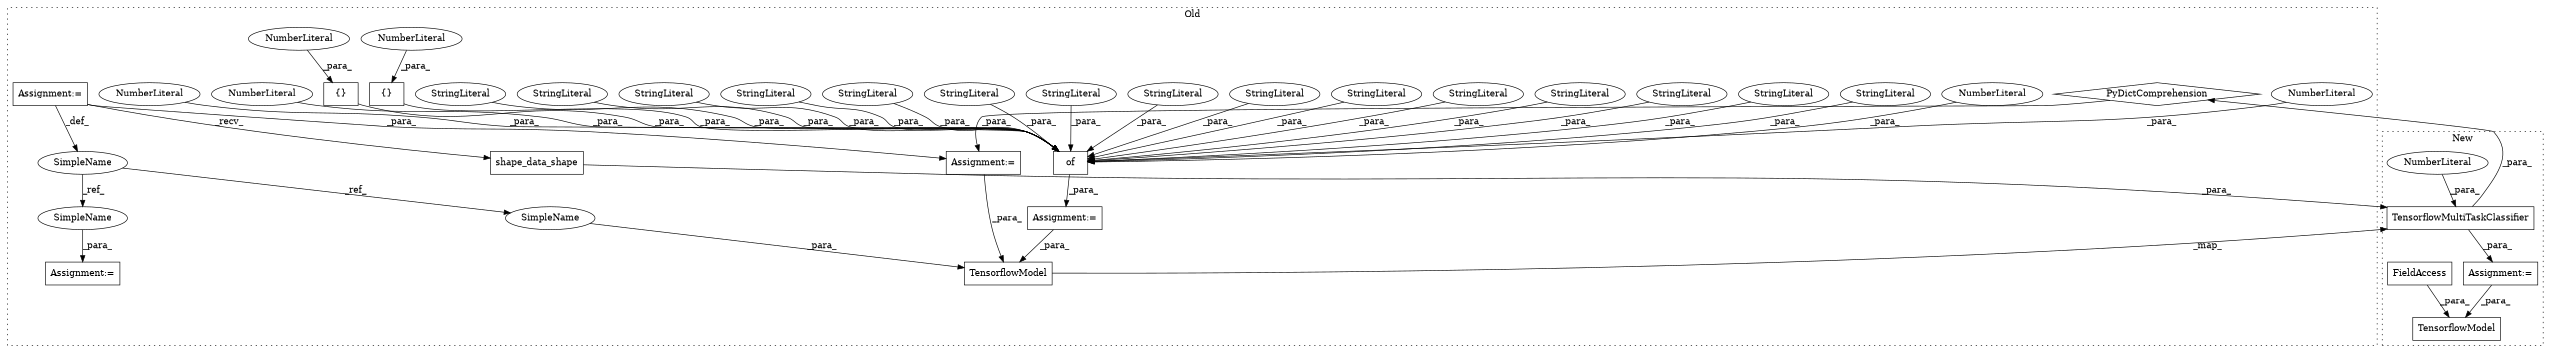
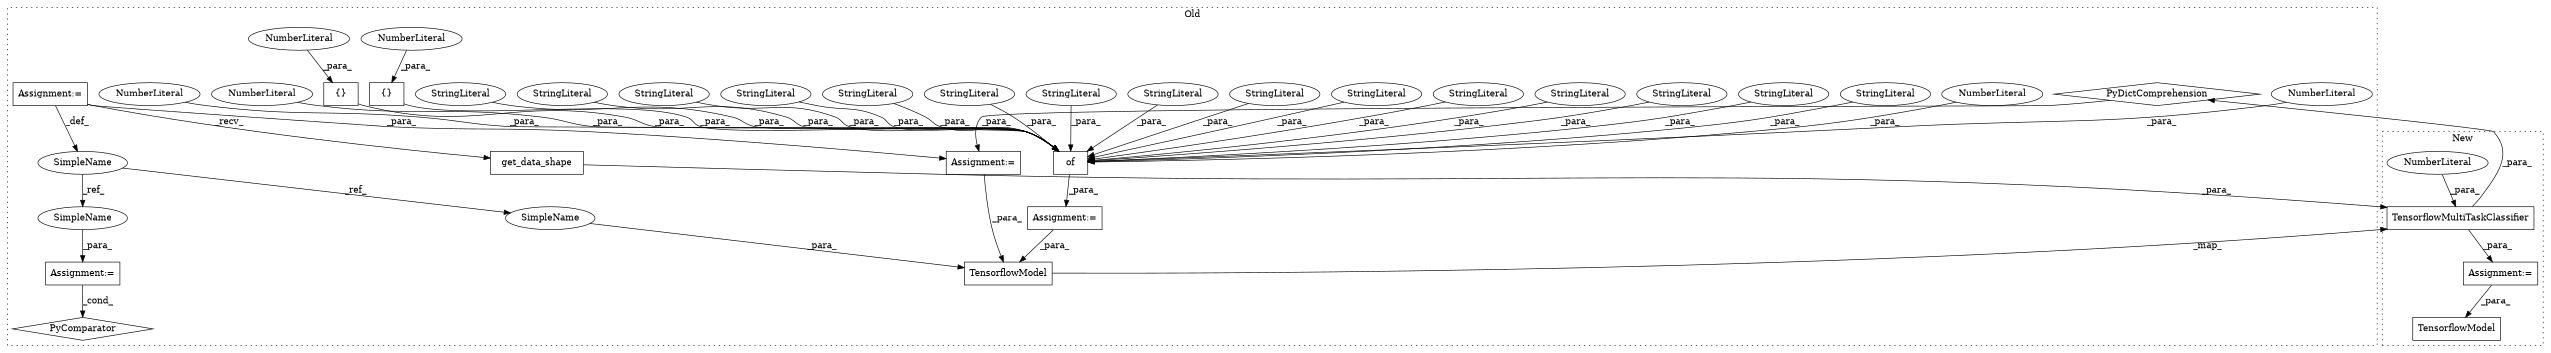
(537, 163) -> (537, 163)
(2420, 274) -> none
none -> (83, 329)
